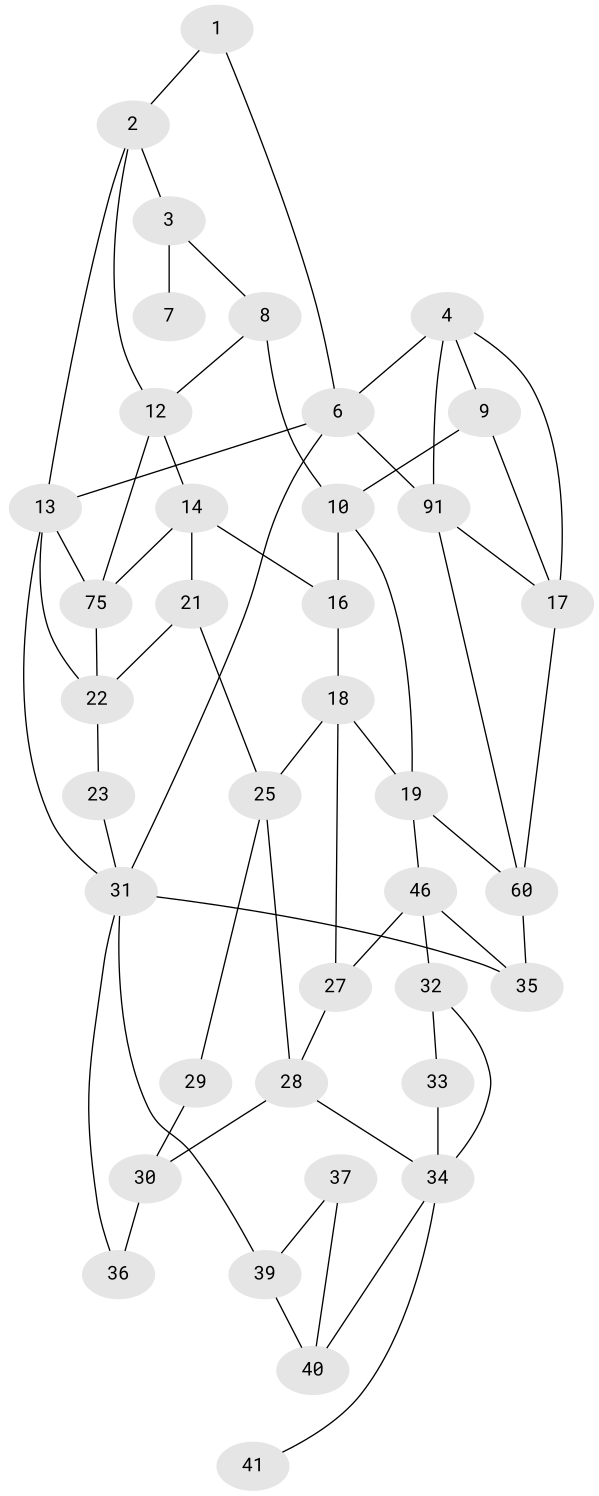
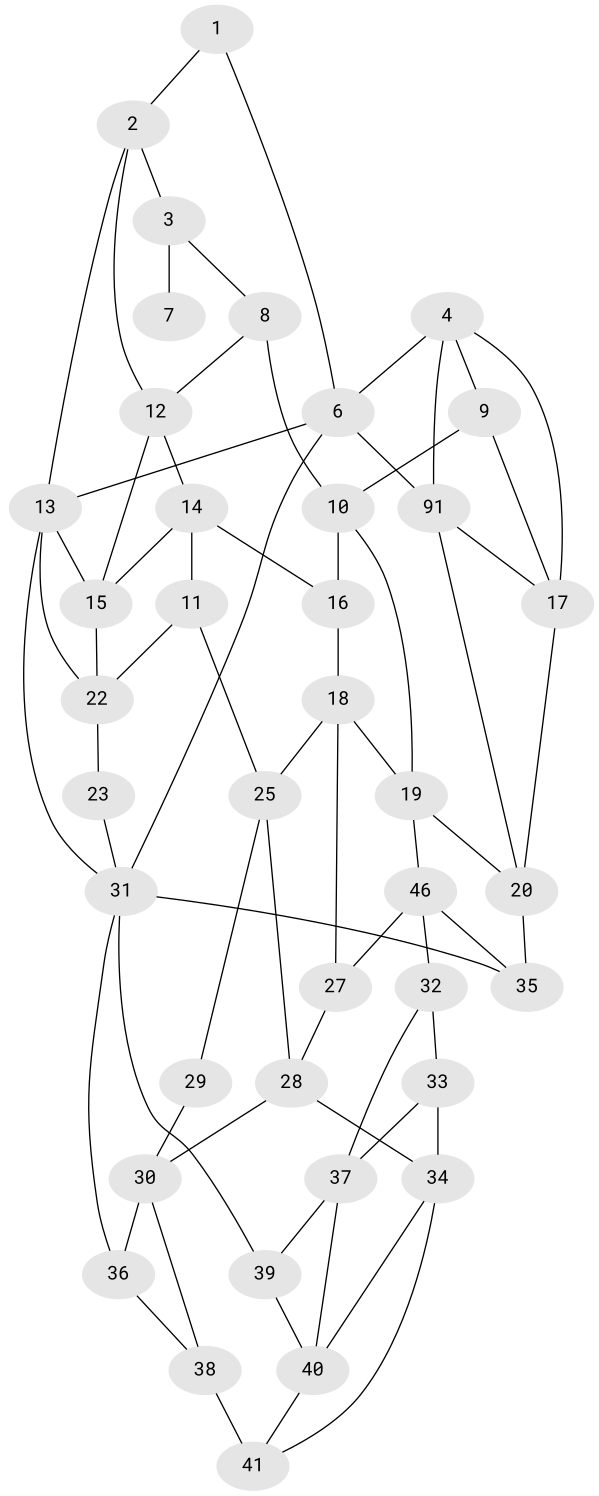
(96, 604) -> (96, 604)
(192, 604) -> (192, 604)
(522, 891) -> (522, 891)
(491, 1081) -> (380, 1081)
none -> (389, 1131)
none -> (205, 1370)
none -> (283, 1418)
